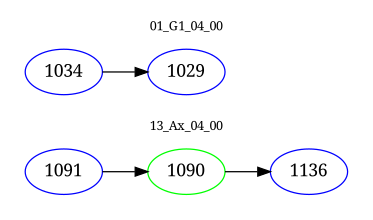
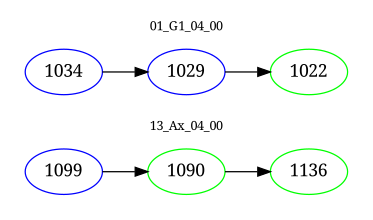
none -> (309, 72)
(64, 172) -> (64, 172)
(309, 172) -> (309, 172)
